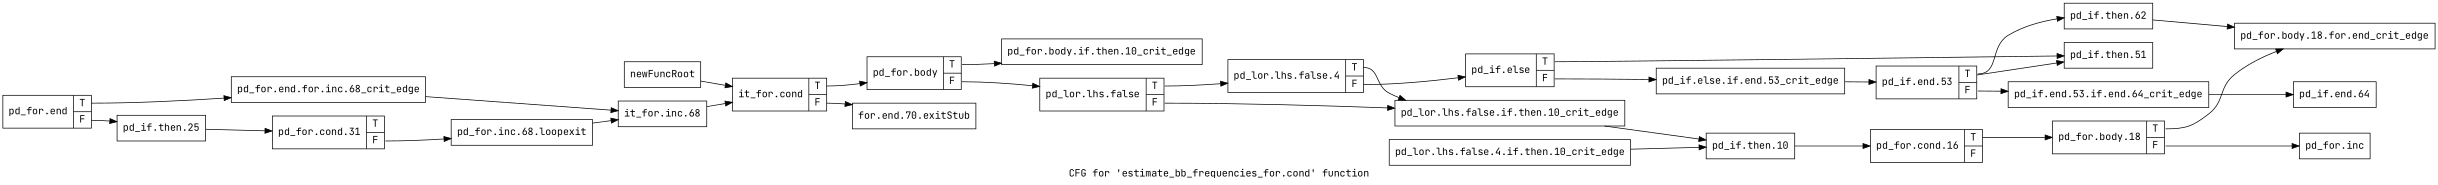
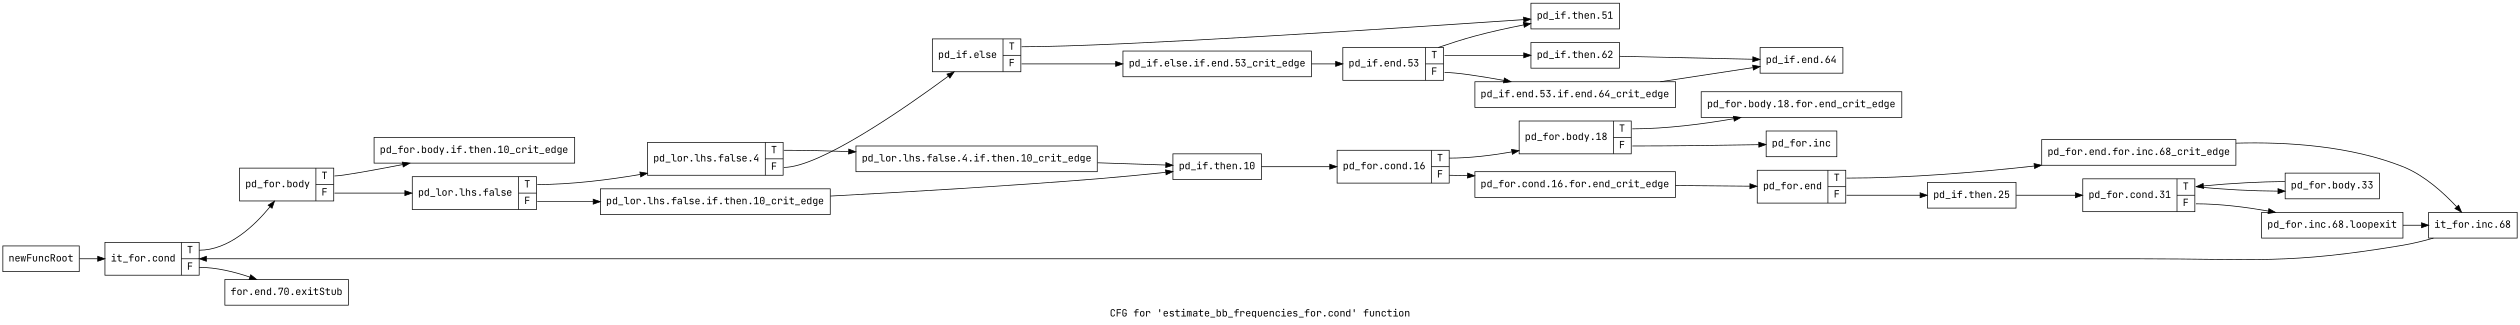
(2190, 23) -> (1686, 58)
(1378, 80) -> (816, 151)
none -> (1575, 185)
none -> (2332, 186)
